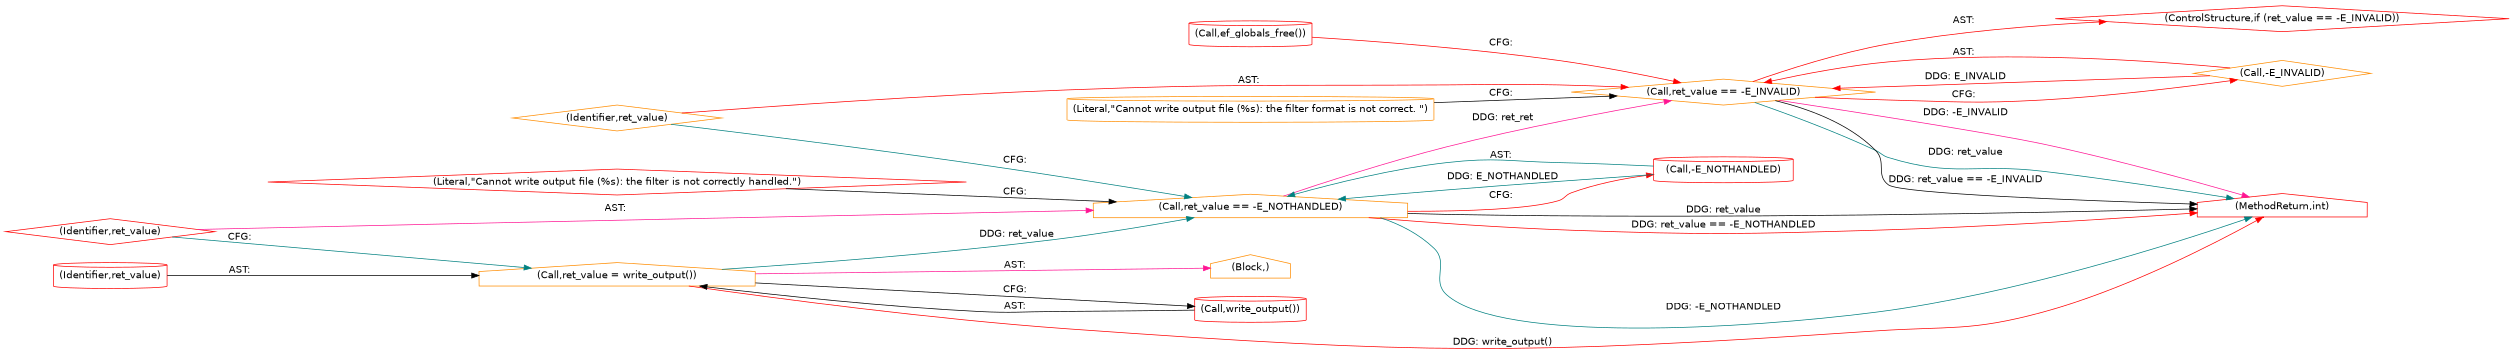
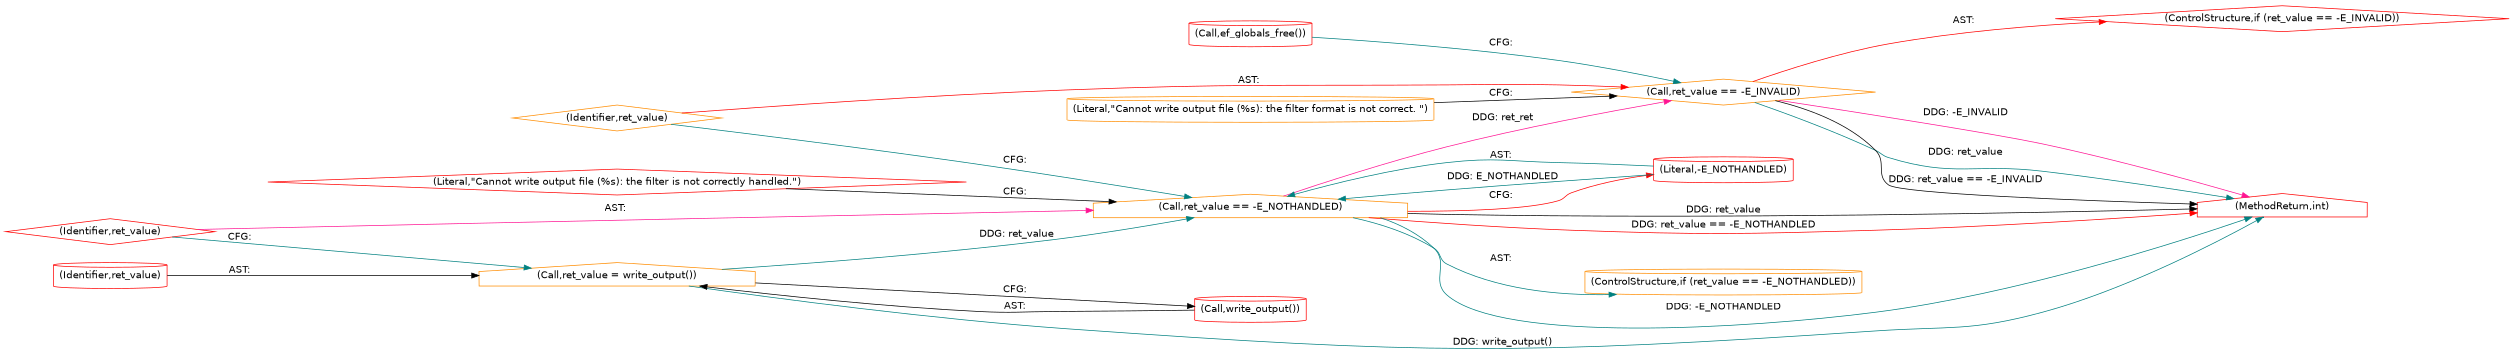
(1494, 52) -> (1494, 52)
(2282, 73) -> none
(1723, 170) -> (1723, 170)
(1250, 268) -> none
none -> (1723, 282)
(1482, 348) -> (1482, 348)
